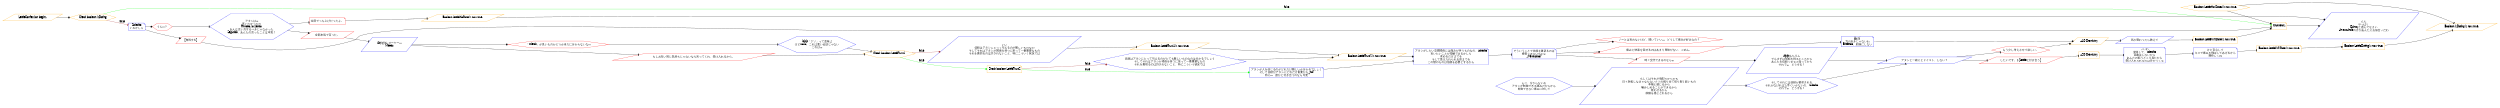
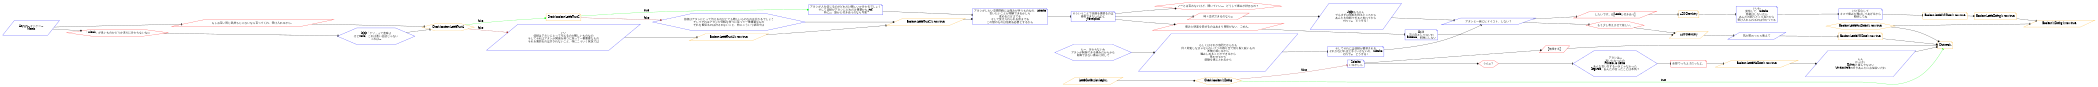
(1287, 8) -> (1663, 81)
(2303, 26) -> (1925, 50)
(327, 35) -> none
(1792, 86) -> (1356, 51)
